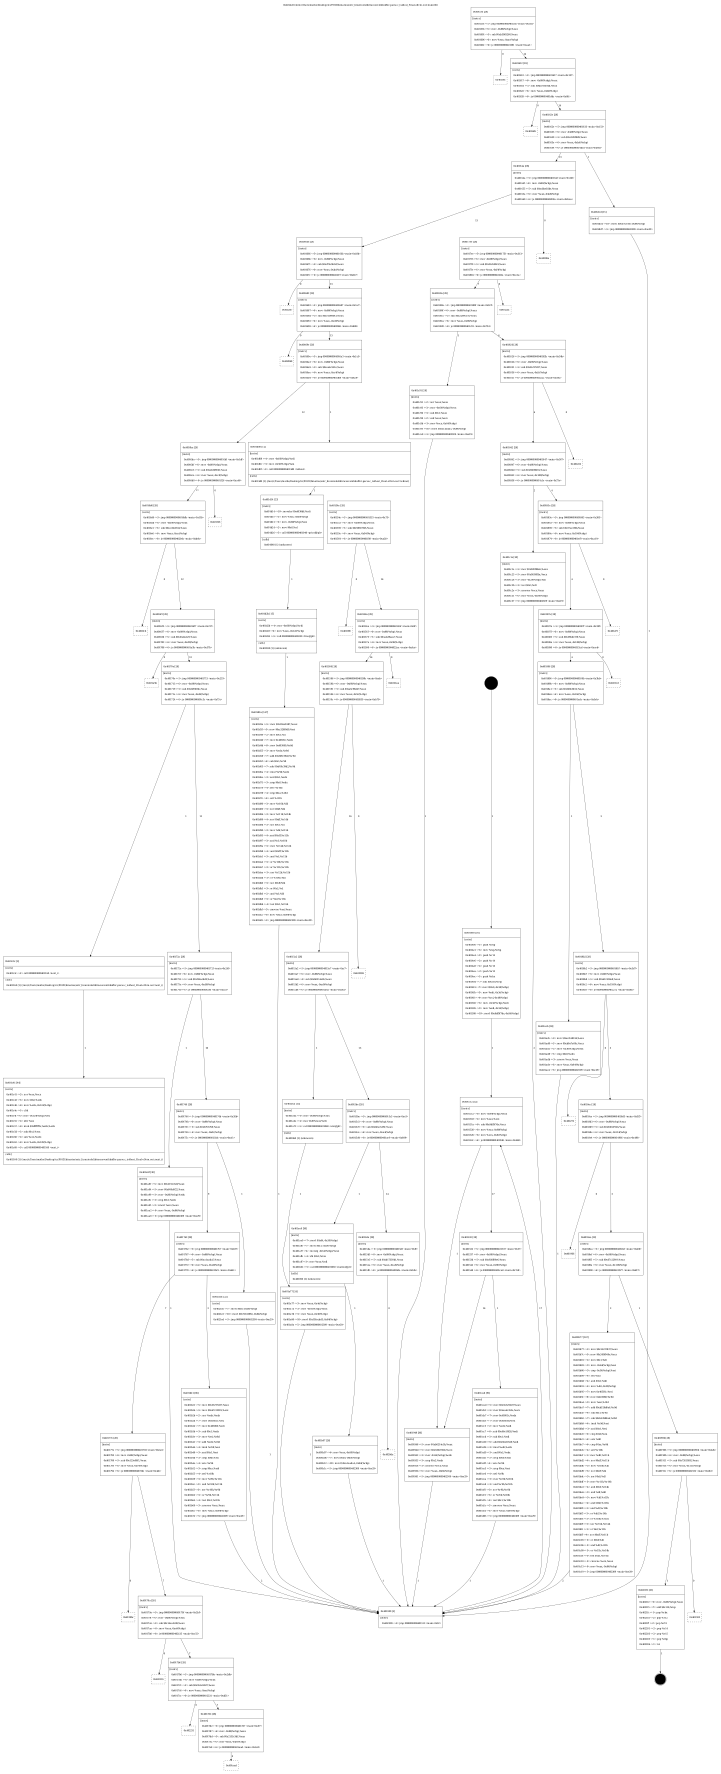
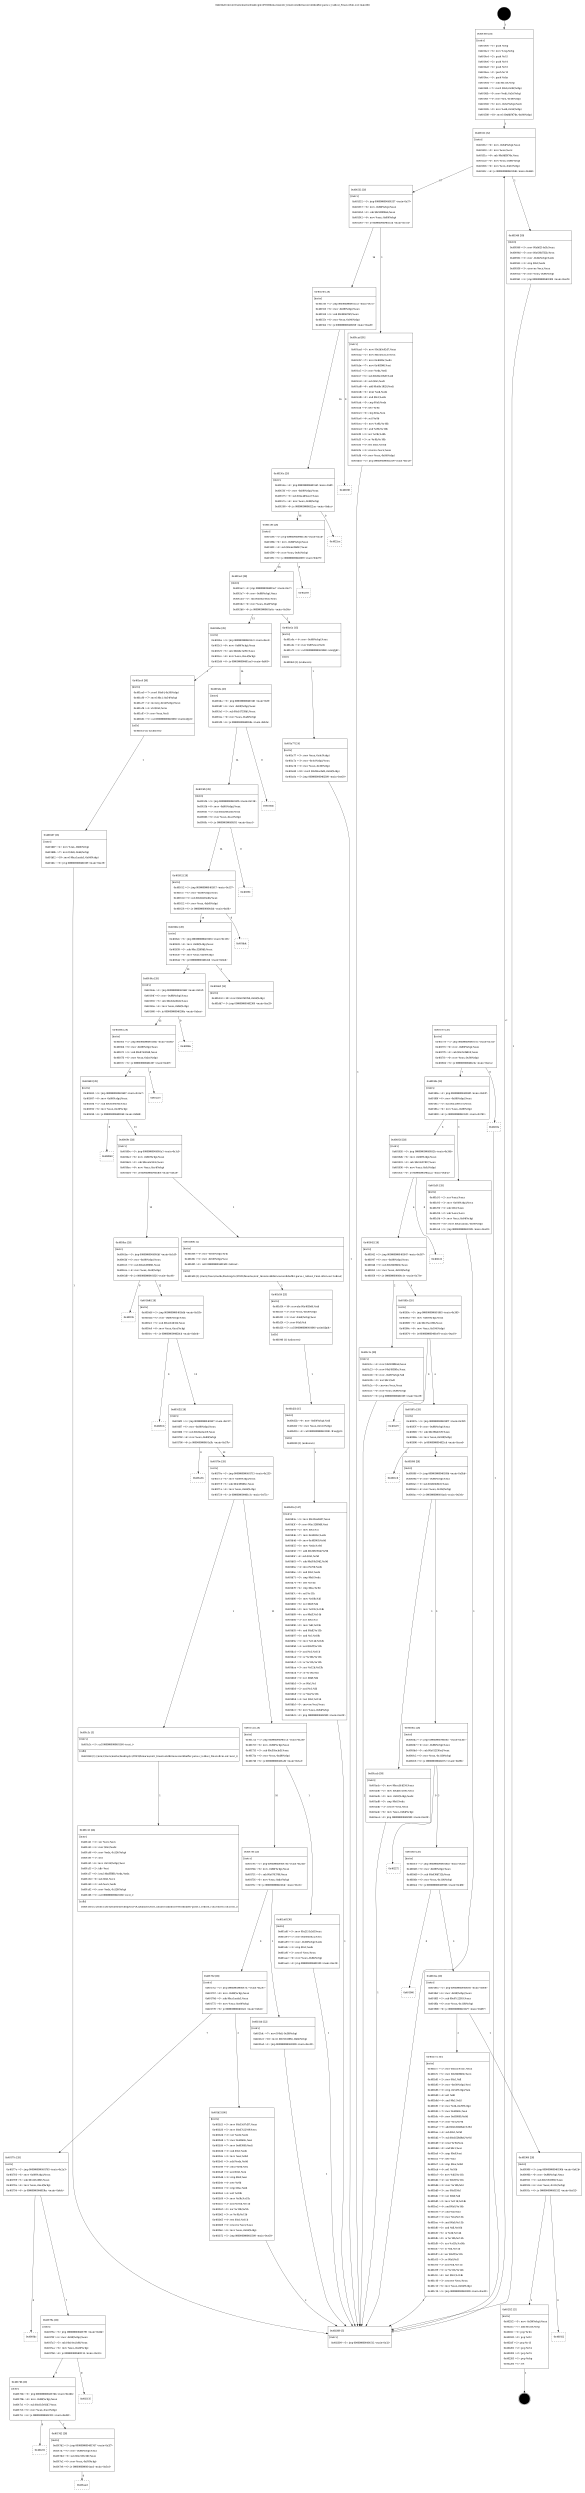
none -> (233, 755)
(648, 1004) -> (494, 1767)
(465, 1351) -> (363, 257)
